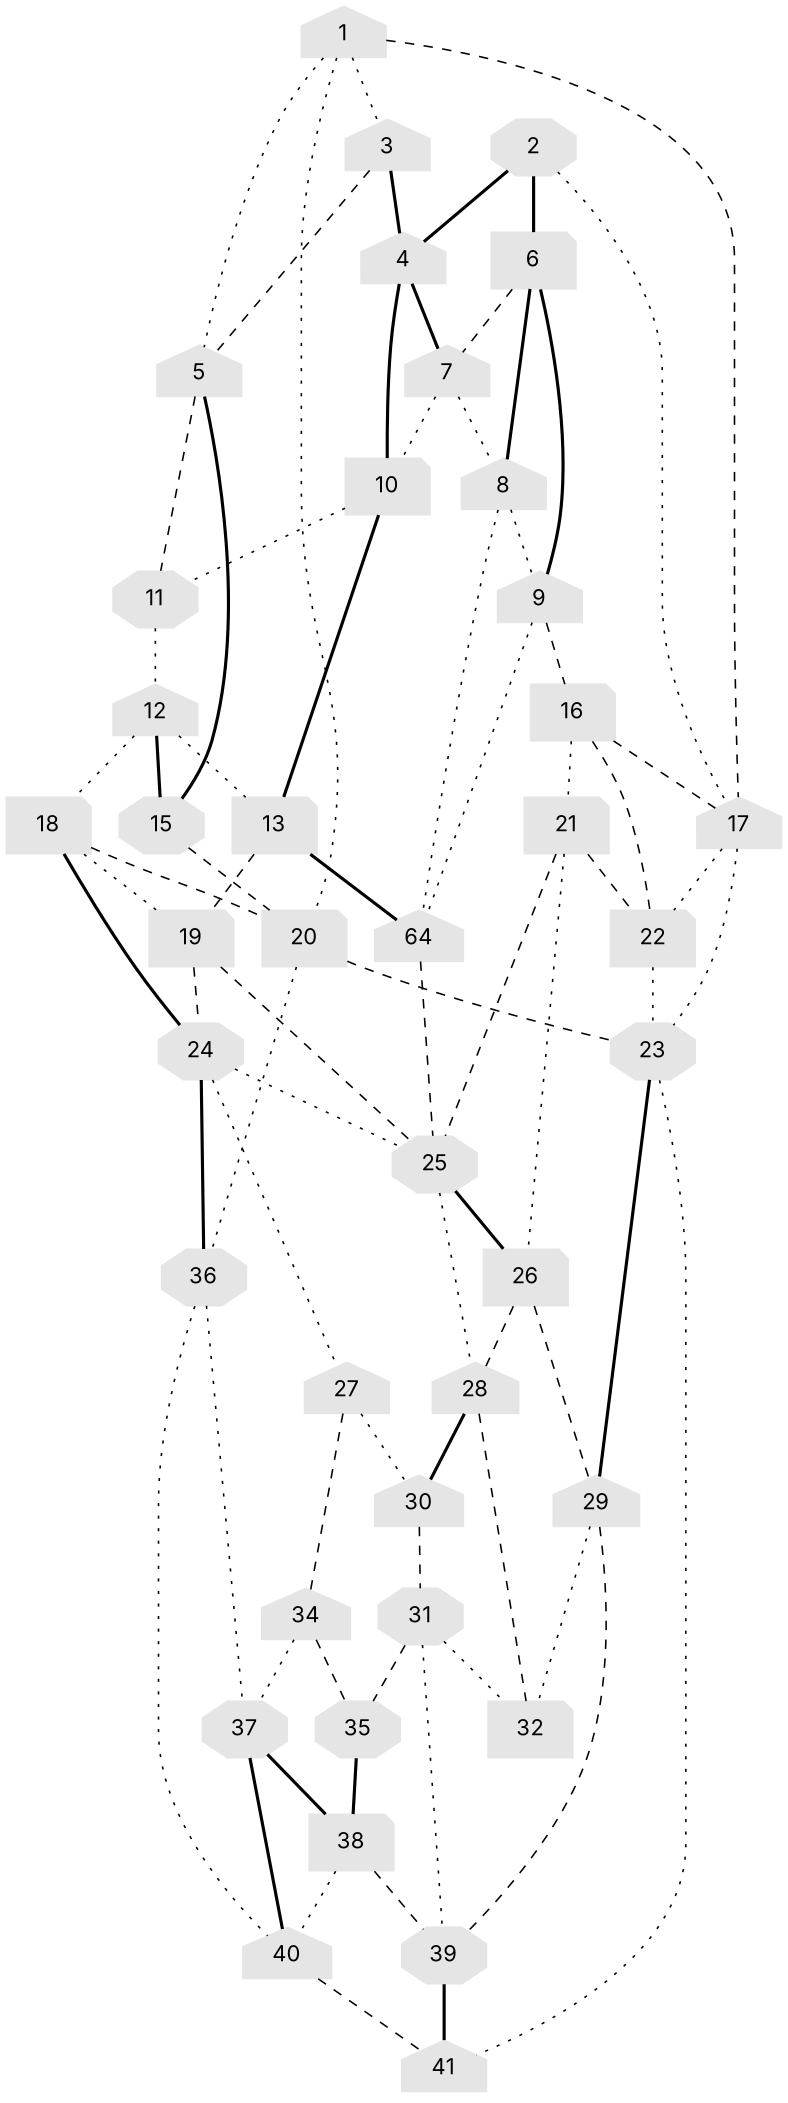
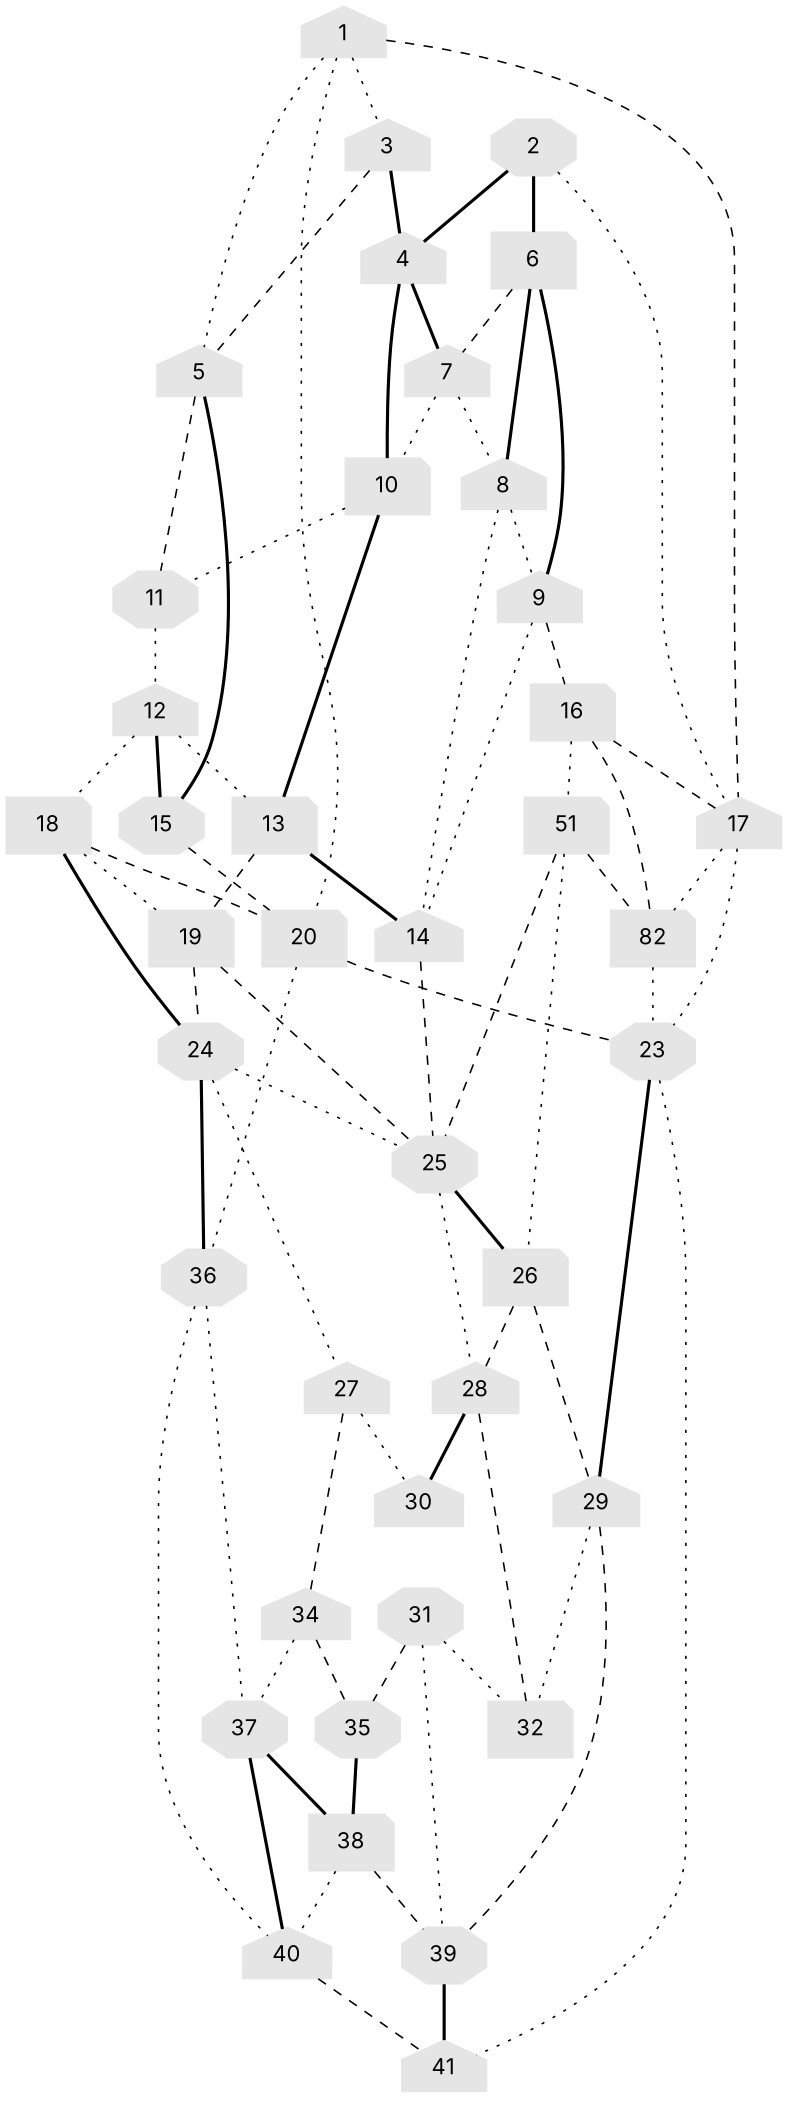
(567, 826) -> (567, 826)
(419, 939) -> (419, 939)
(653, 939) -> (653, 939)
(420, 1558) -> none
